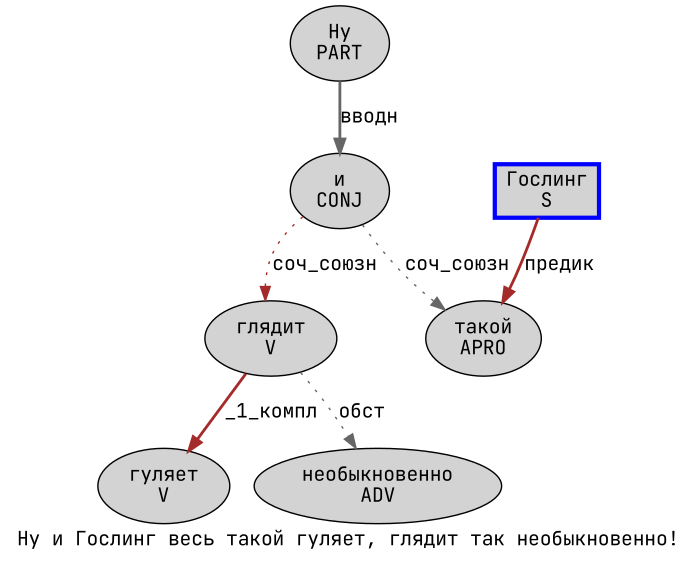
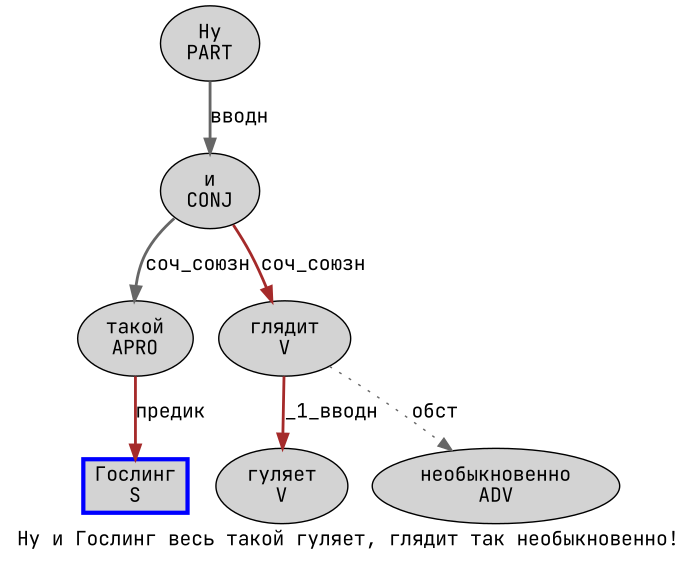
(276, 247) -> (252, 256)
(525, 254) -> (135, 410)
(395, 265) -> (148, 249)
(272, 412) -> (332, 412)
